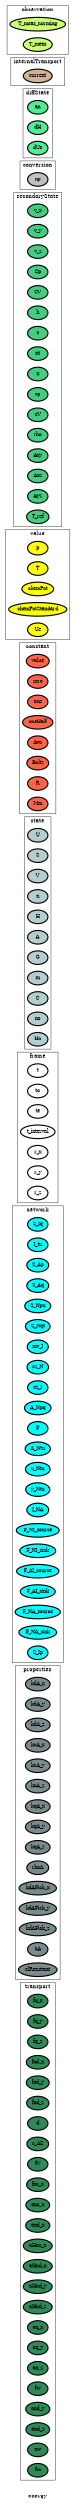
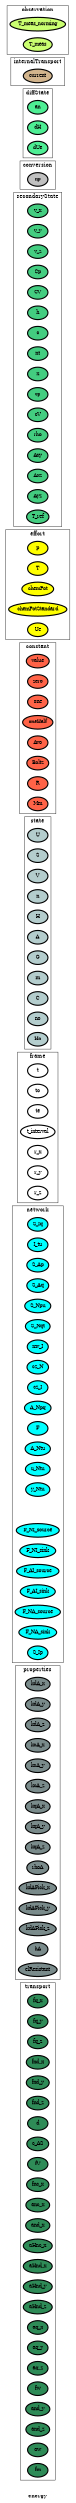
(38, 534) -> (38, 534)
(38, 1510) -> none
